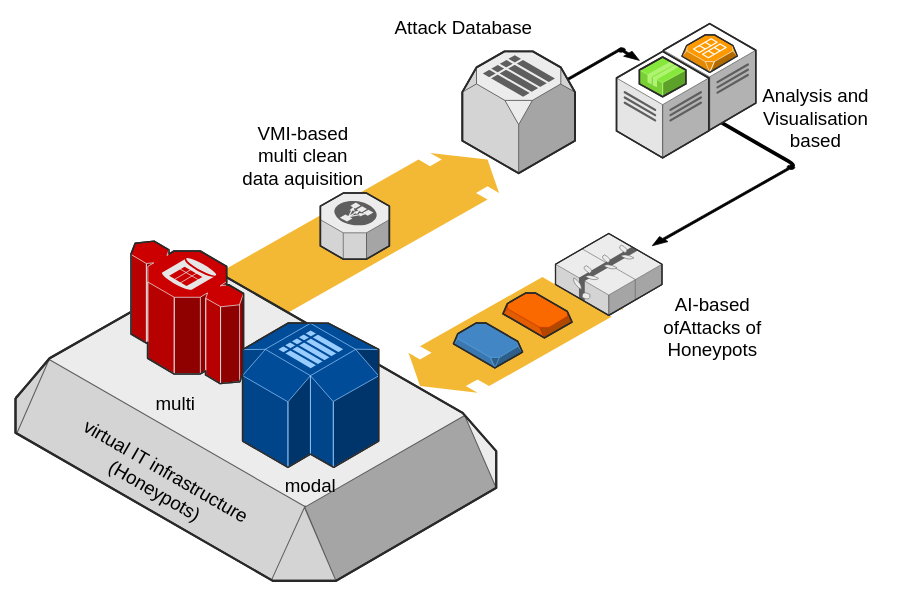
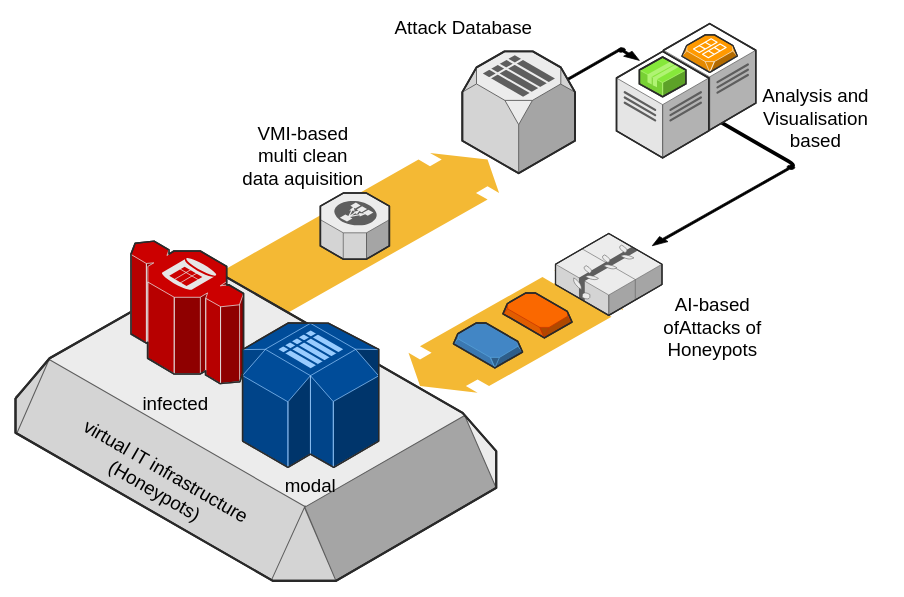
(176, 402) -> (176, 402)
